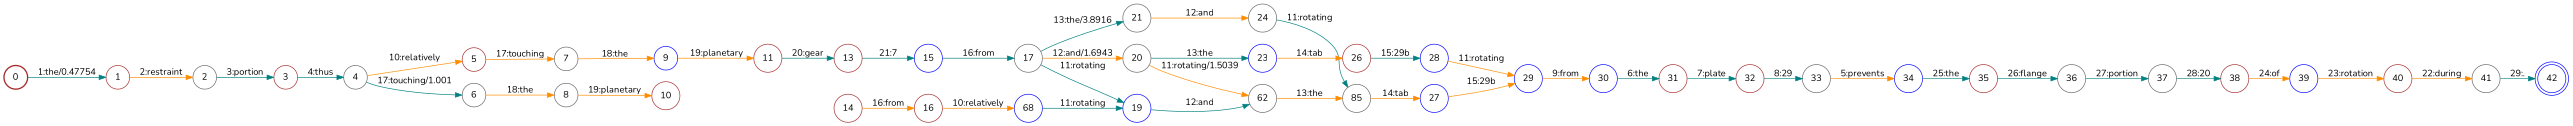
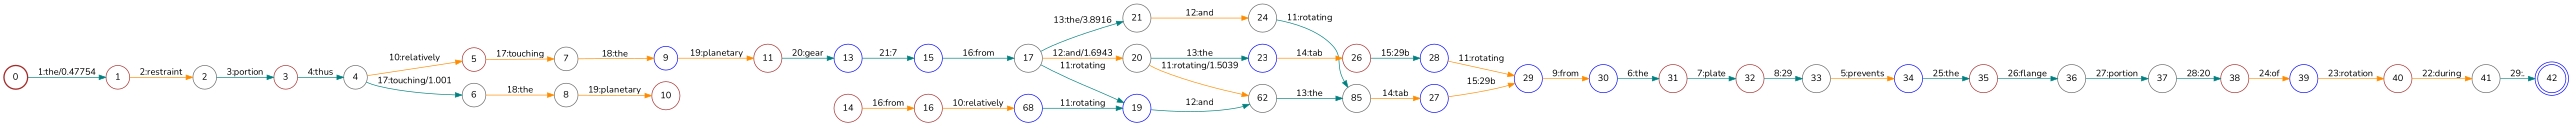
(848, 58) -> (848, 58)
(1306, 98) -> (1306, 98)
